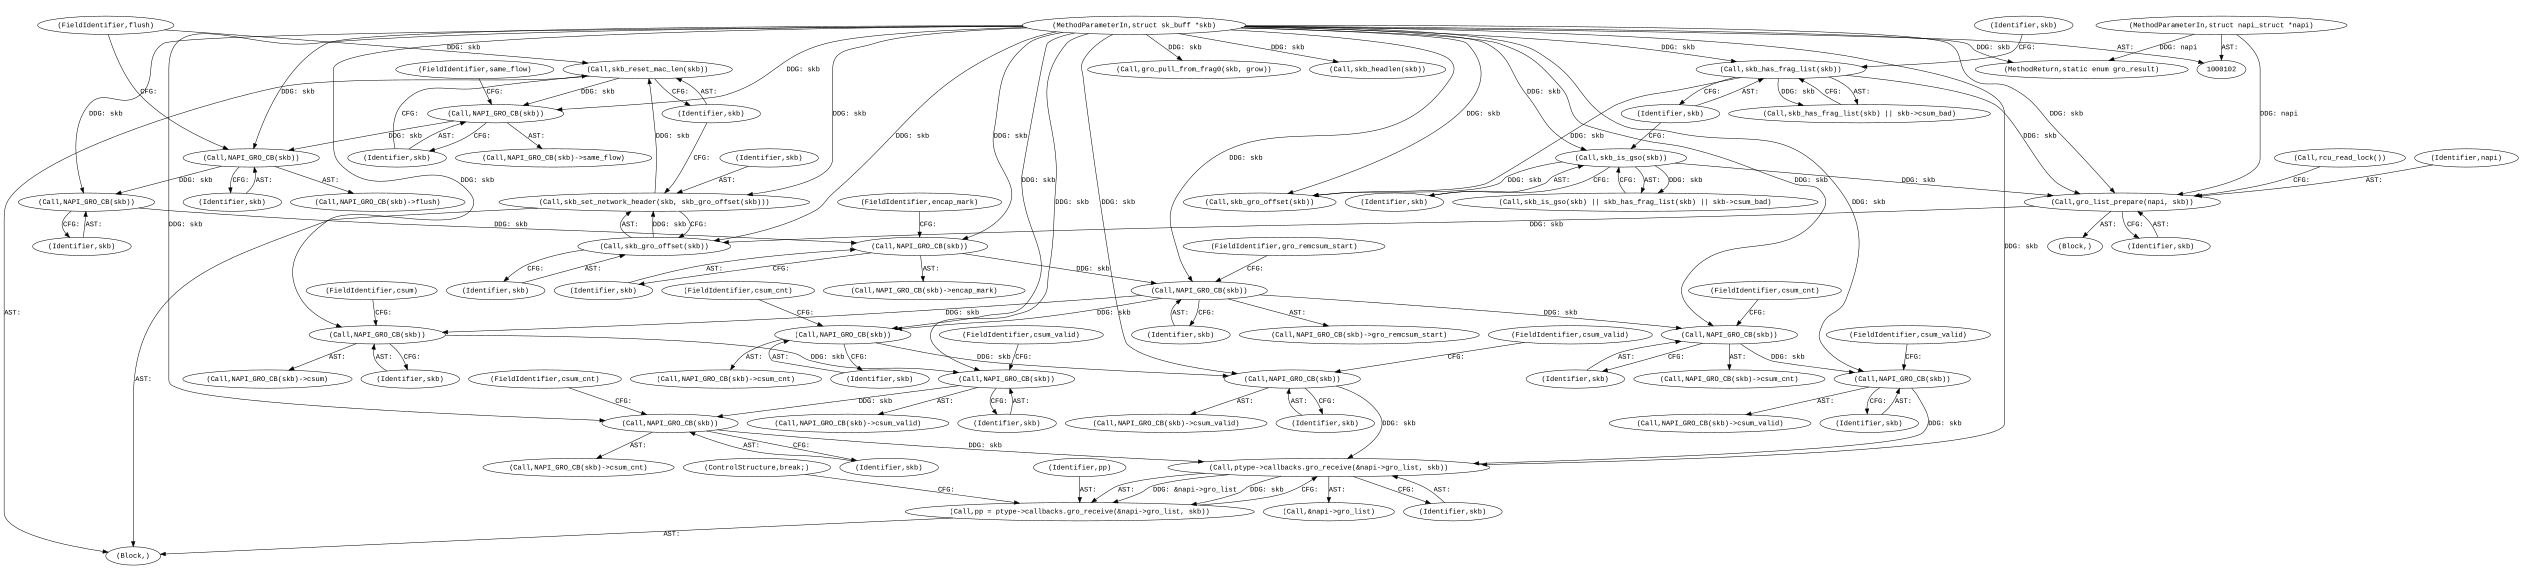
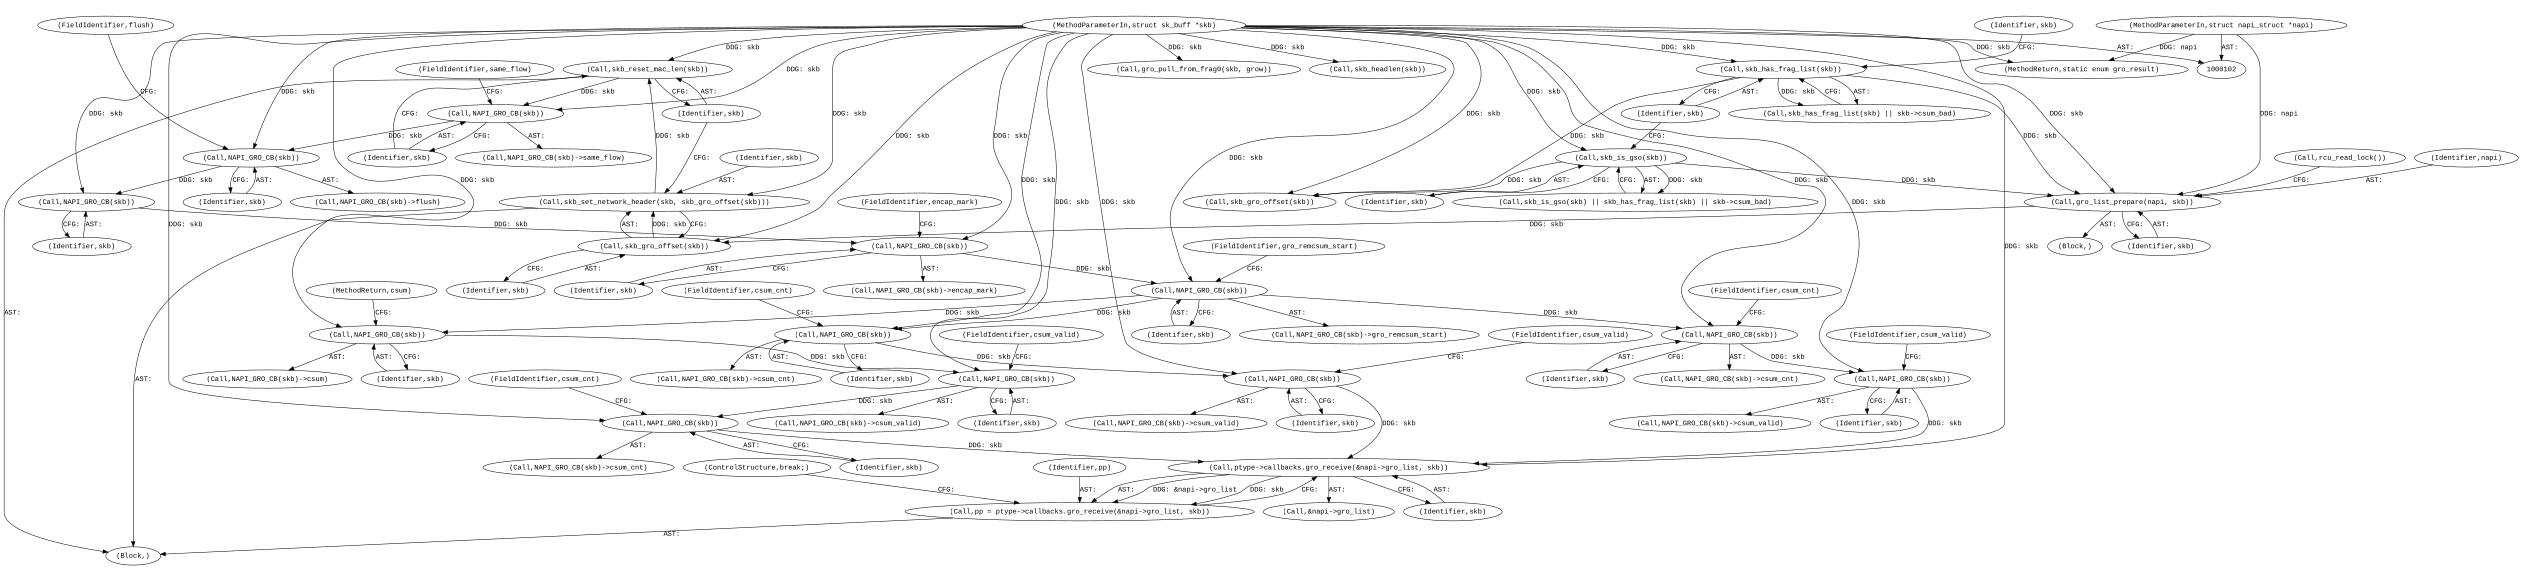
(374, 45) -> (848, 33)
(372, 291) -> (372, 291)
